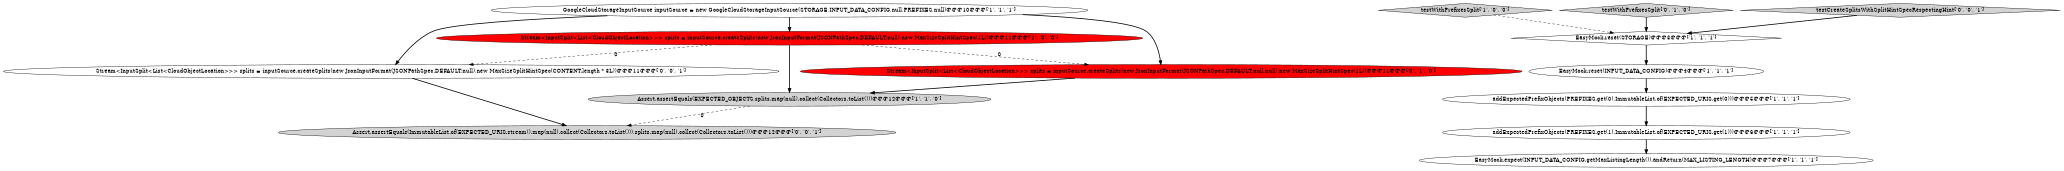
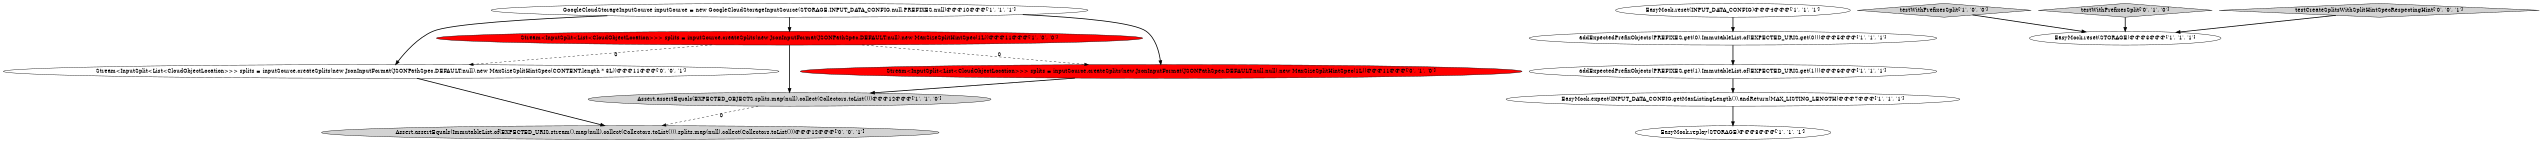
(1552, 24) -> (2027, 23)
(1646, 38) -> (2125, 38)
(1646, 53) -> none
none -> (1733, 133)
